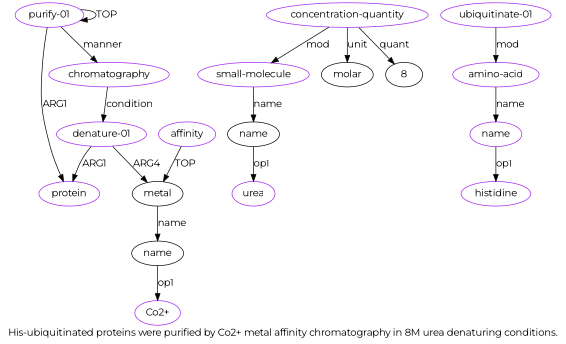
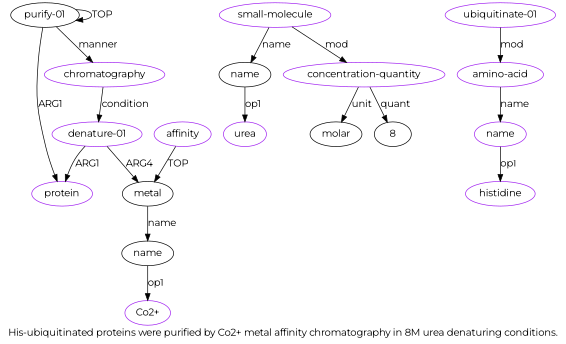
(49, 15) -> (45, 15)
(303, 43) -> (316, 43)
